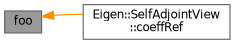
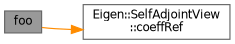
(68, 15) -> (57, 29)
